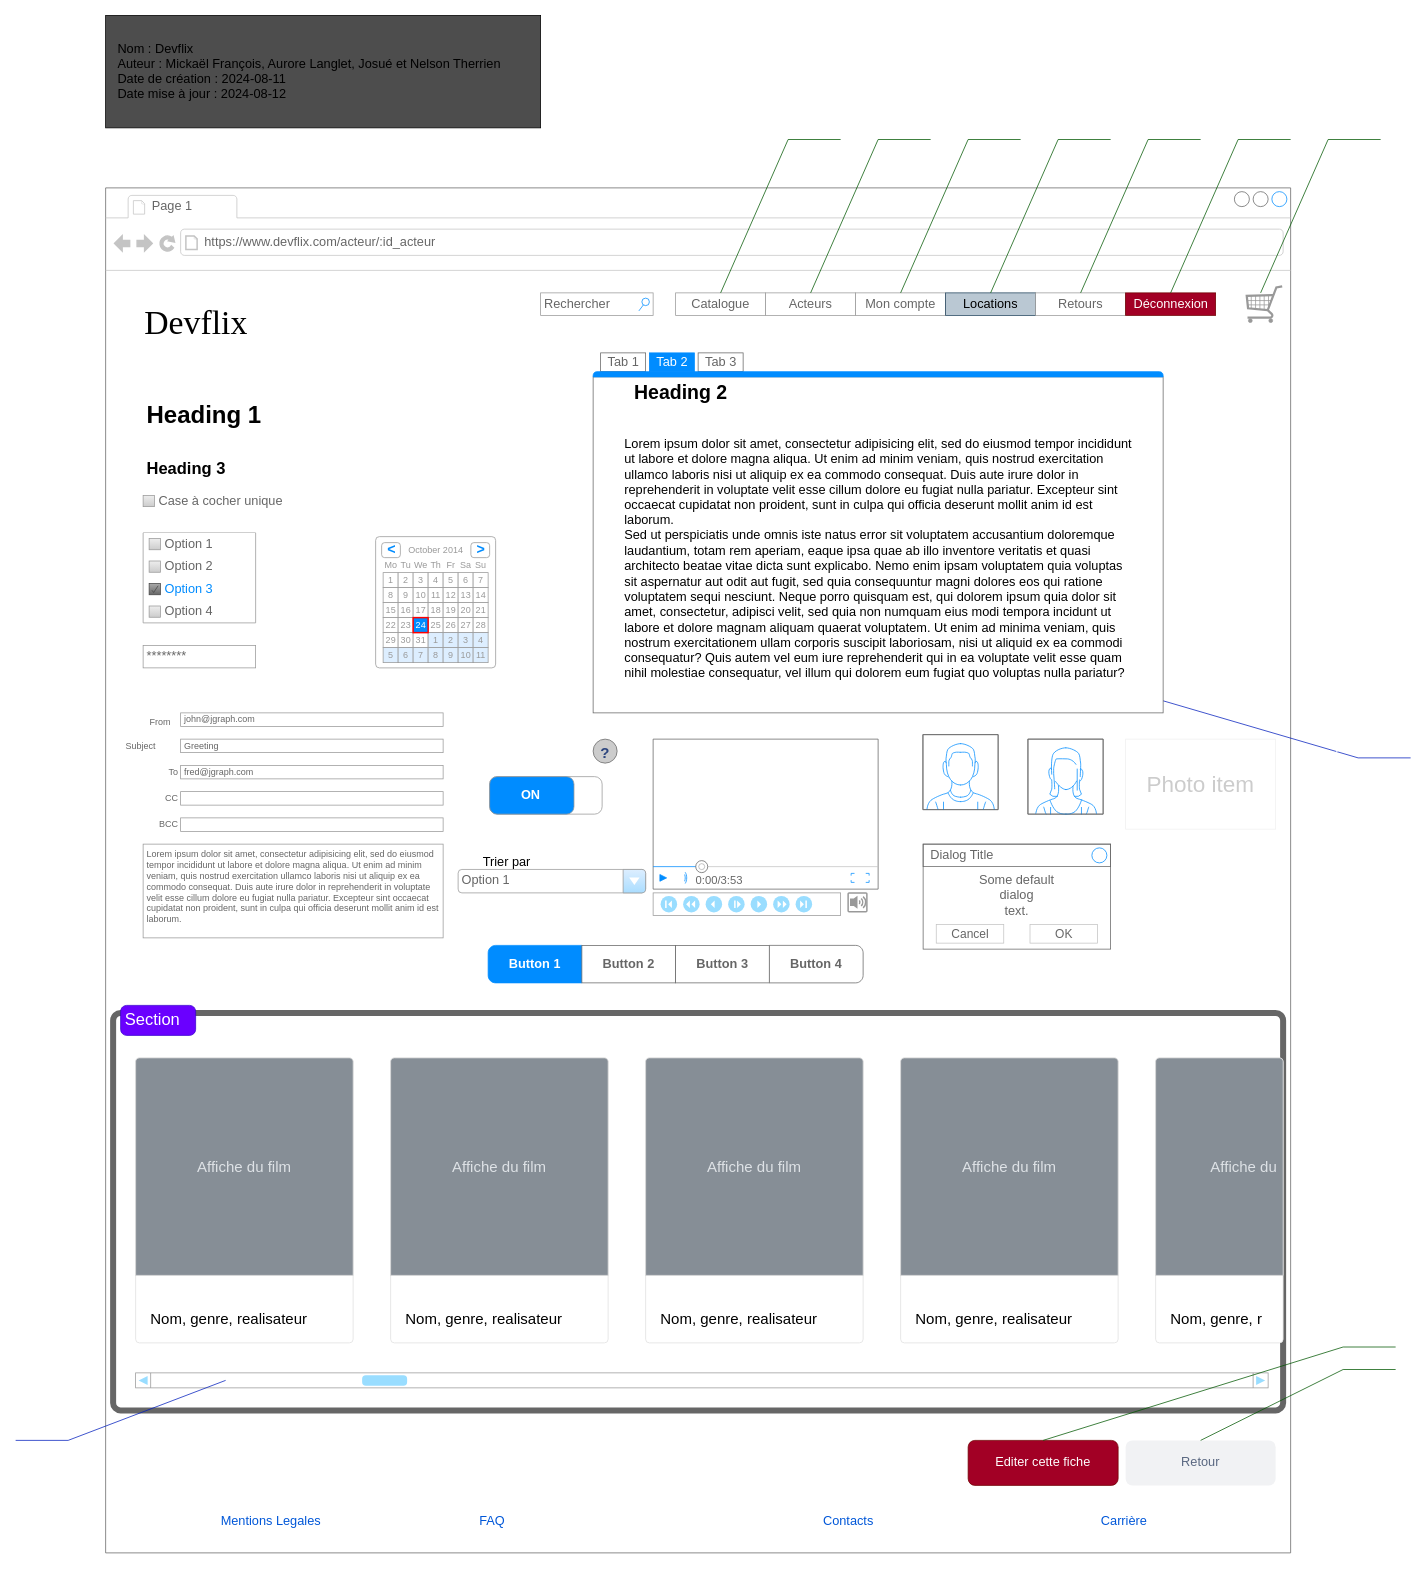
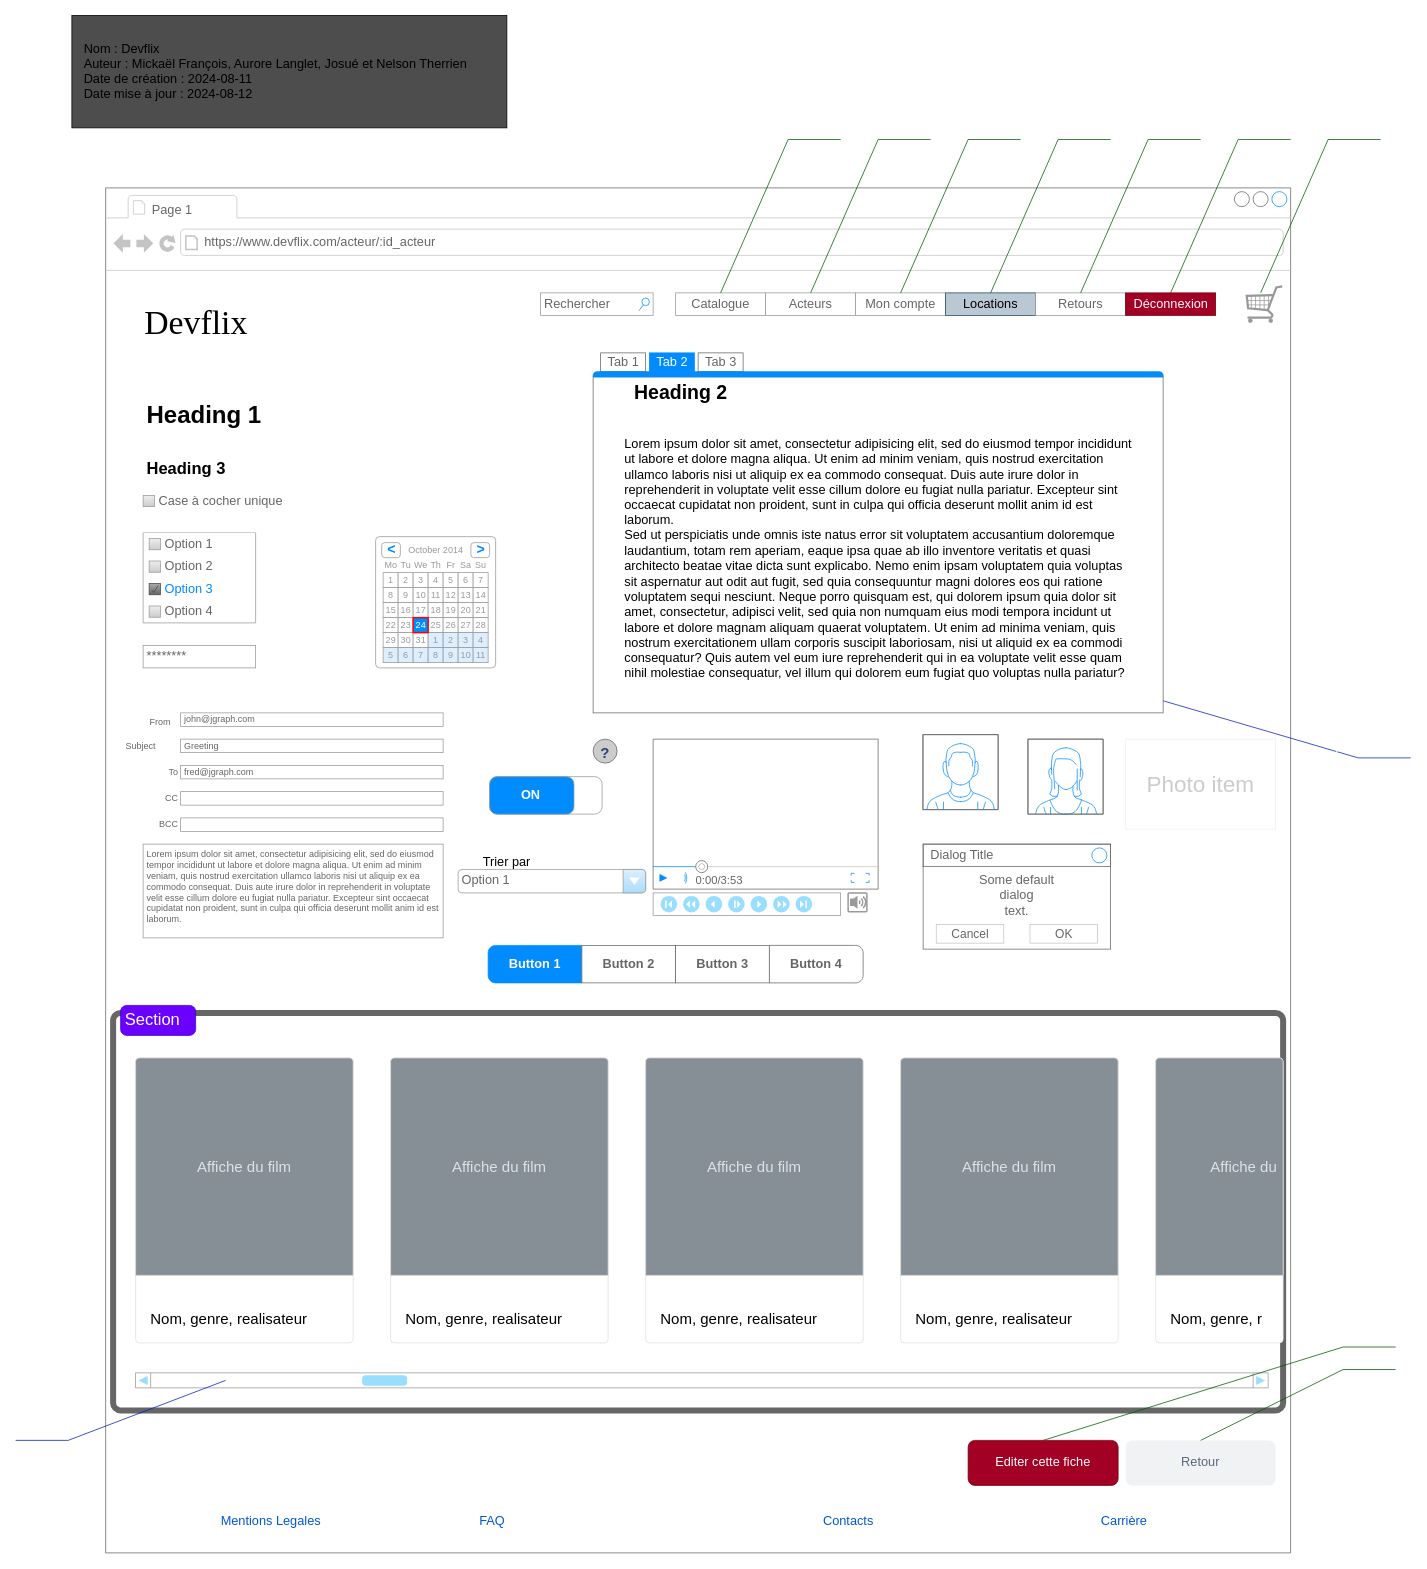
(323, 72) -> (289, 72)
(192, 207) -> (179, 210)
